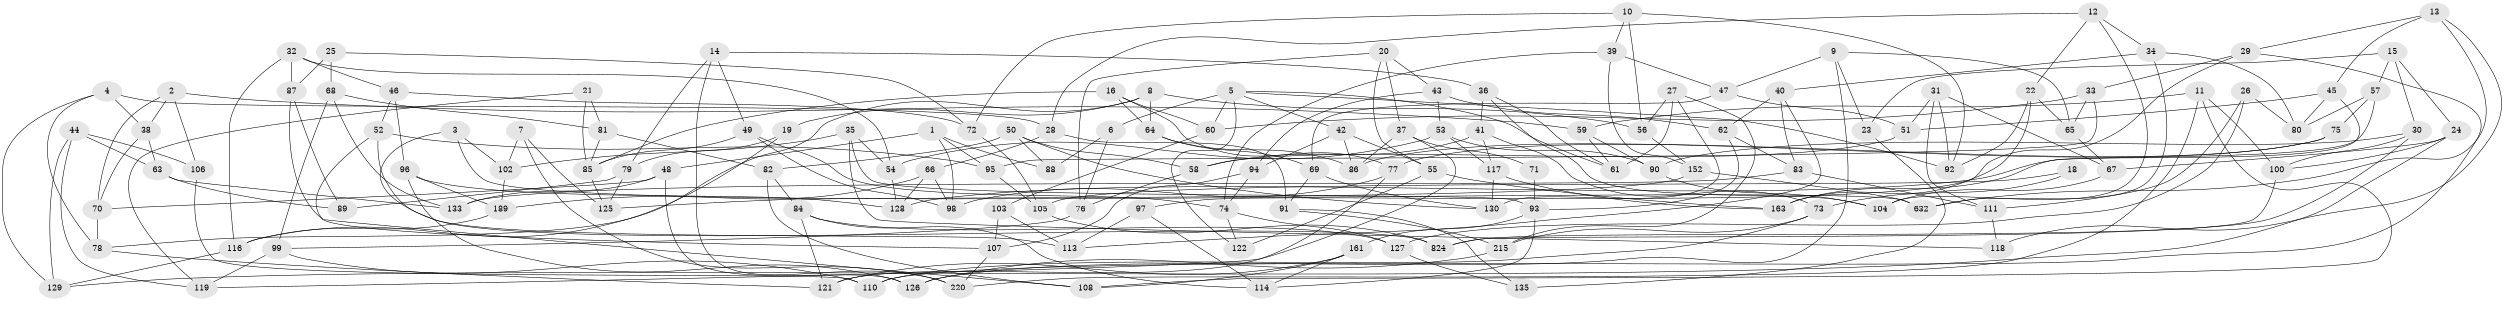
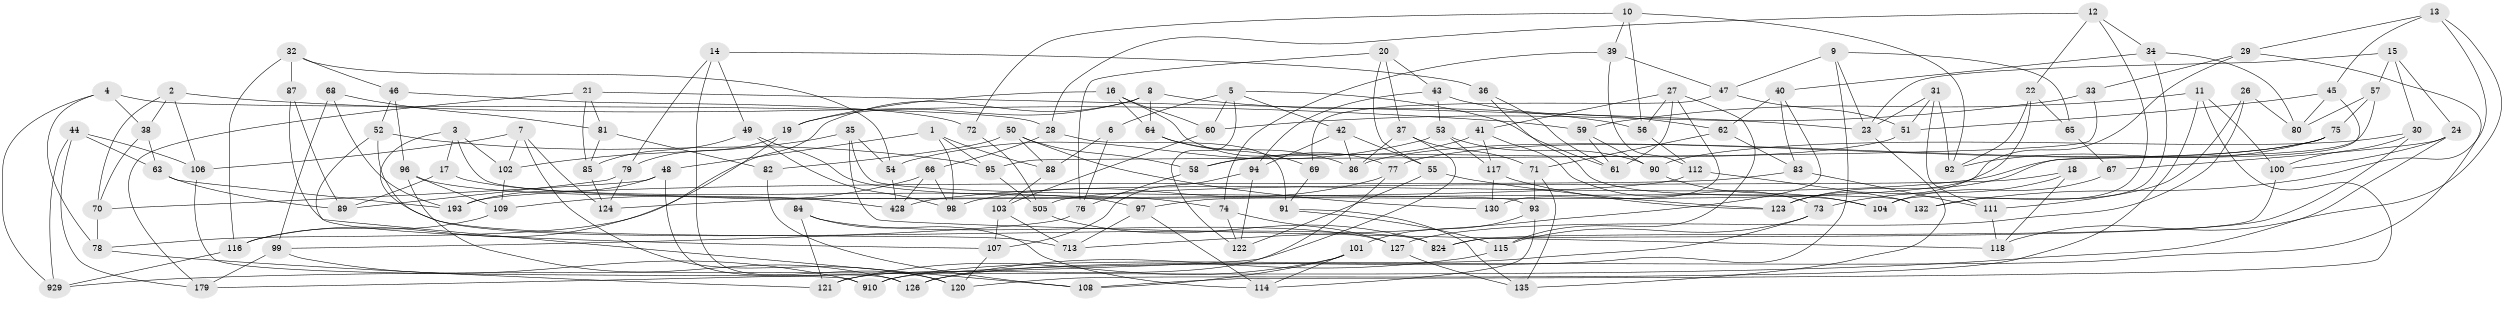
(331, 52) -> none
(844, 104) -> (984, 96)
none -> (1196, 105)
(1482, 111) -> (1576, 111)
(1594, 111) -> (2145, 156)
(2081, 111) -> none
(2021, 128) -> (1901, 111)
none -> (368, 154)
none -> (444, 170)
(1695, 170) -> (1695, 170)
(783, 190) -> none
none -> (1025, 190)
(1239, 190) -> (1247, 210)
(1431, 202) -> none
(1642, 206) -> (1641, 148)
(455, 210) -> (455, 210)
(501, 210) -> (501, 210)
(606, 210) -> (606, 210)
(897, 210) -> (897, 210)
(1040, 210) -> (1040, 210)
(1778, 210) -> (1778, 210)
(1921, 210) -> (1921, 210)
none -> (2035, 210)
none -> (1555, 214)
(1070, 249) -> (1070, 249)
(1357, 249) -> (1357, 249)
(1501, 249) -> (1501, 249)
(55, 288) -> (55, 288)
(202, 288) -> (202, 288)
(870, 288) -> (870, 288)
(958, 288) -> (958, 288)
